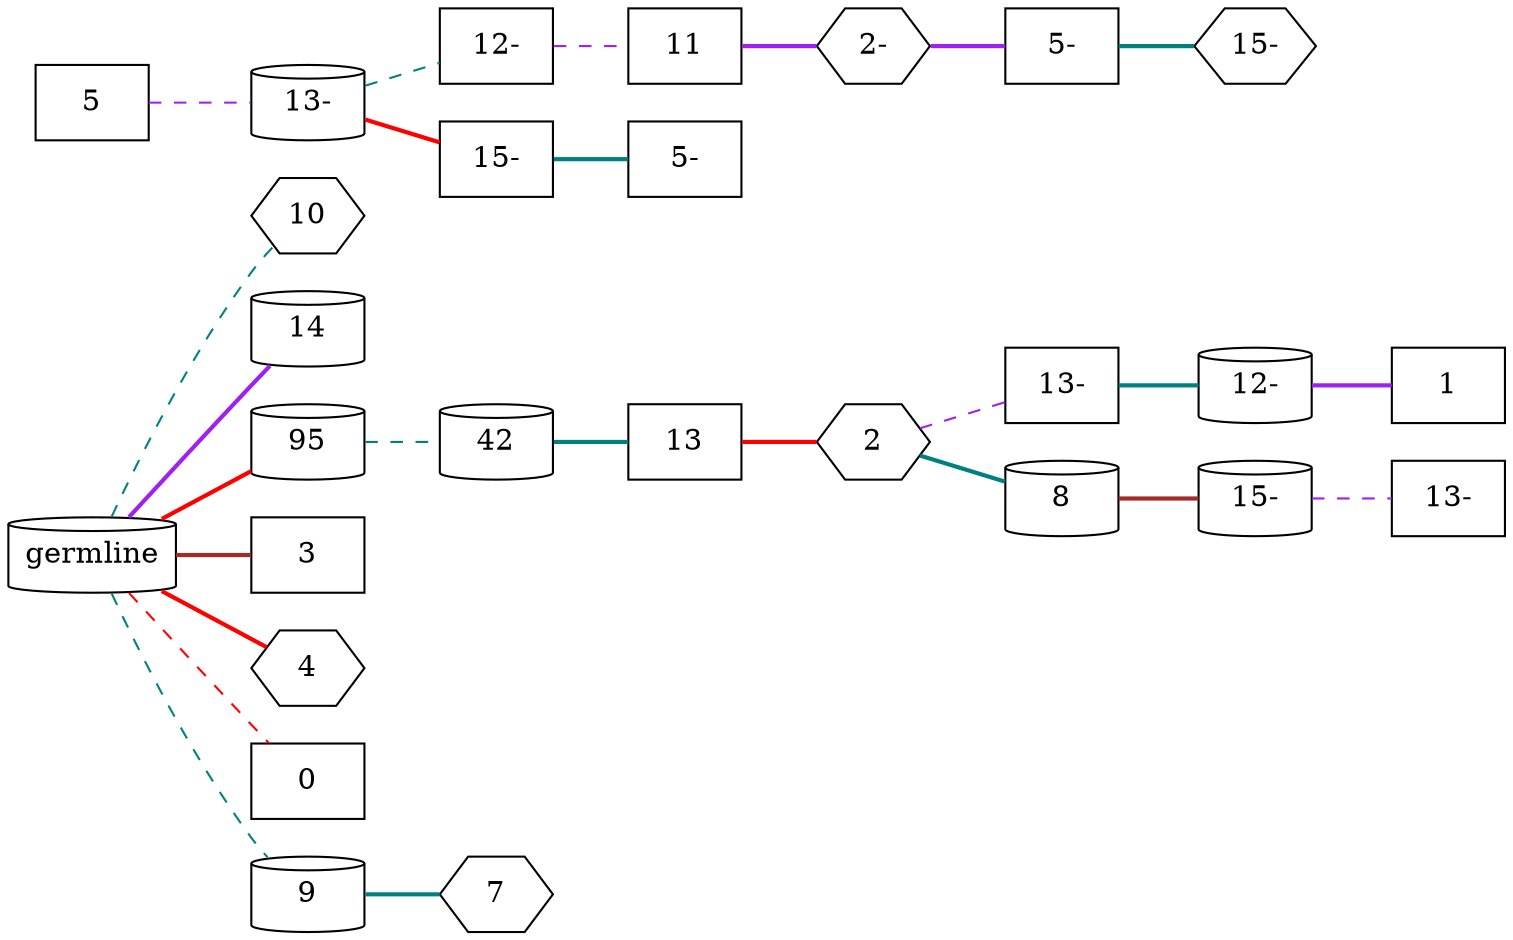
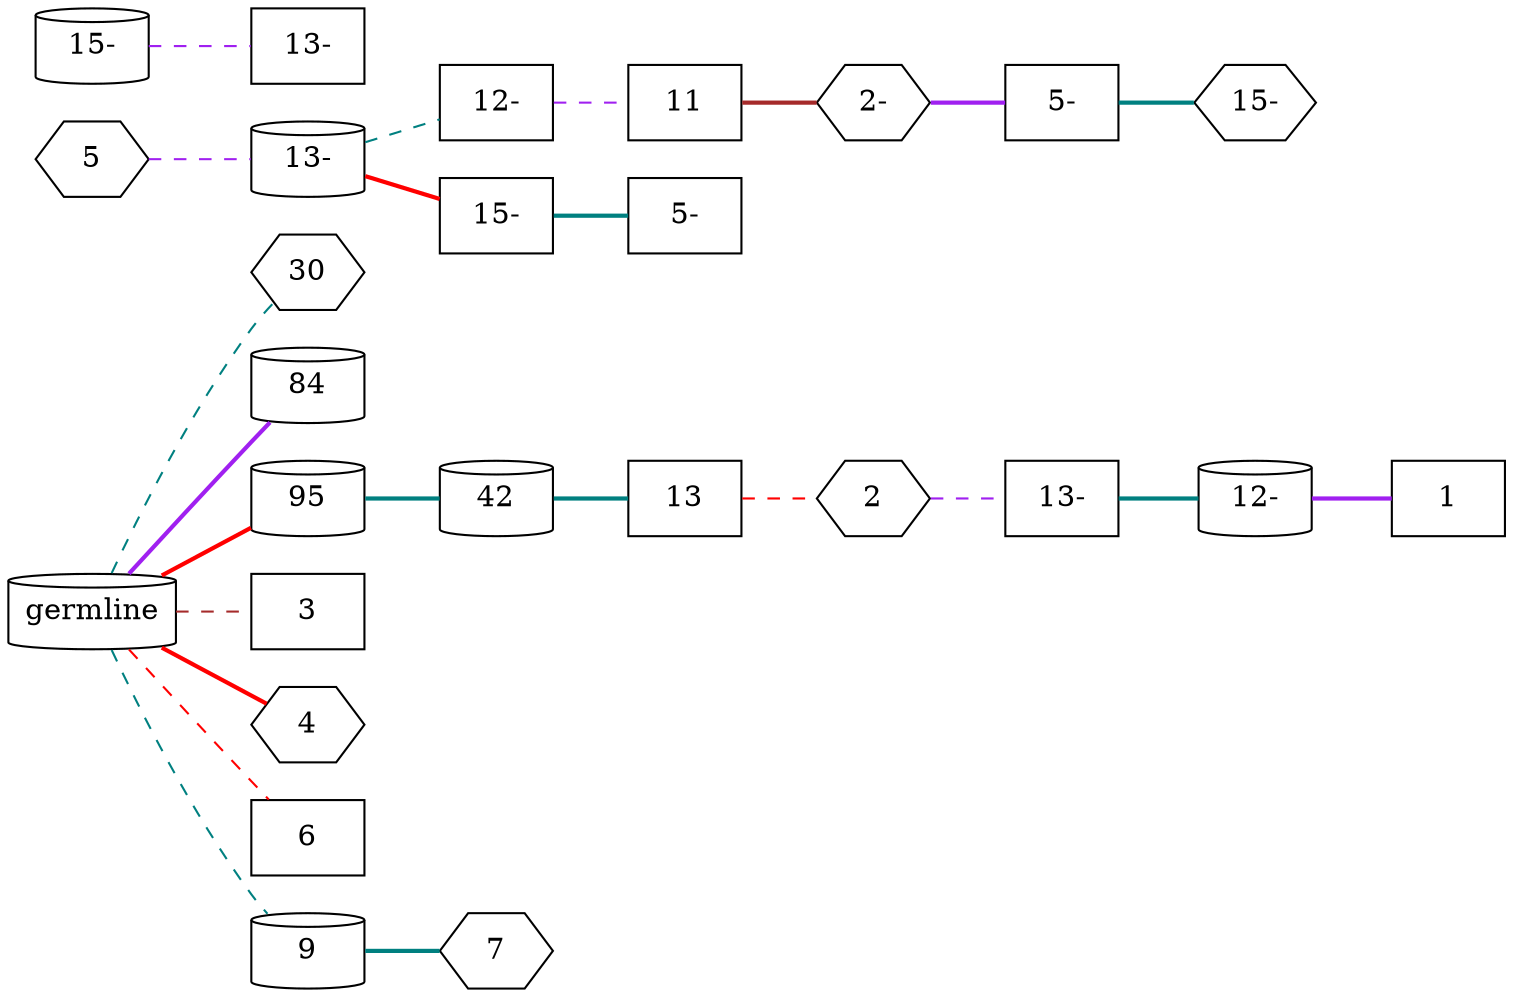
(779, 46) -> (779, 103)
(92, 103) -> (92, 159)
(308, 216) -> (308, 272)
(308, 329) -> (308, 385)
(402, 442) -> (402, 498)
(779, 442) -> (779, 498)
(1062, 498) -> none
(214, 555) -> (214, 612)
(308, 781) -> (308, 838)
